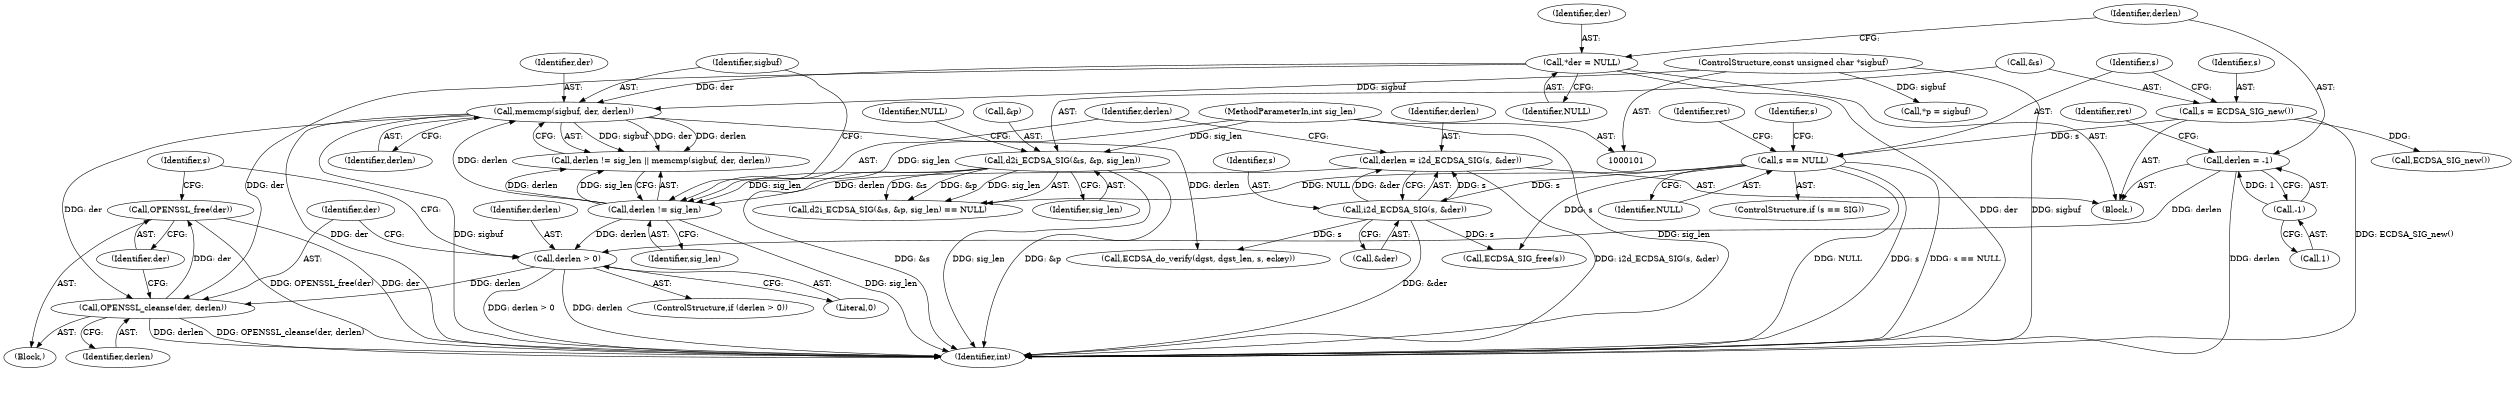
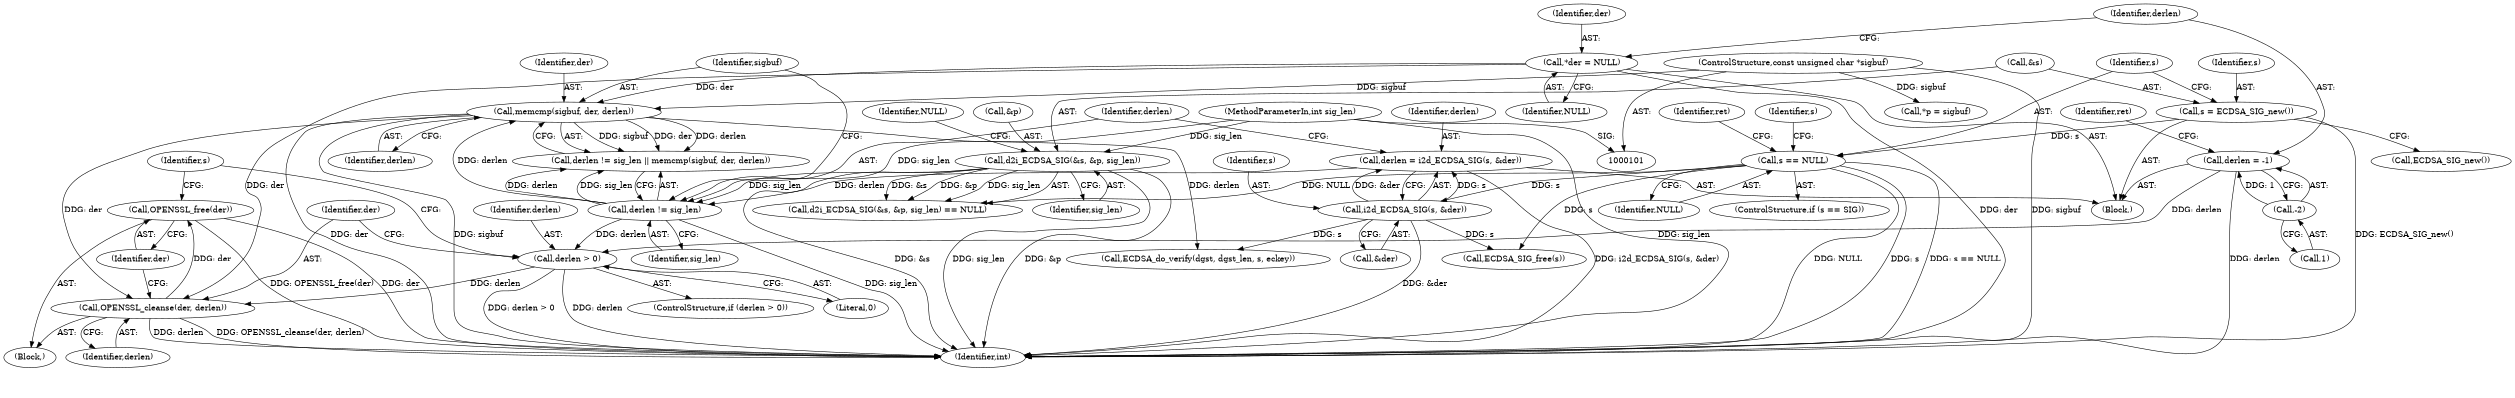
(1608, 137) -> (1608, 137)
(2401, 137) -> (2401, 137)
(2289, 210) -> (2289, 210)
